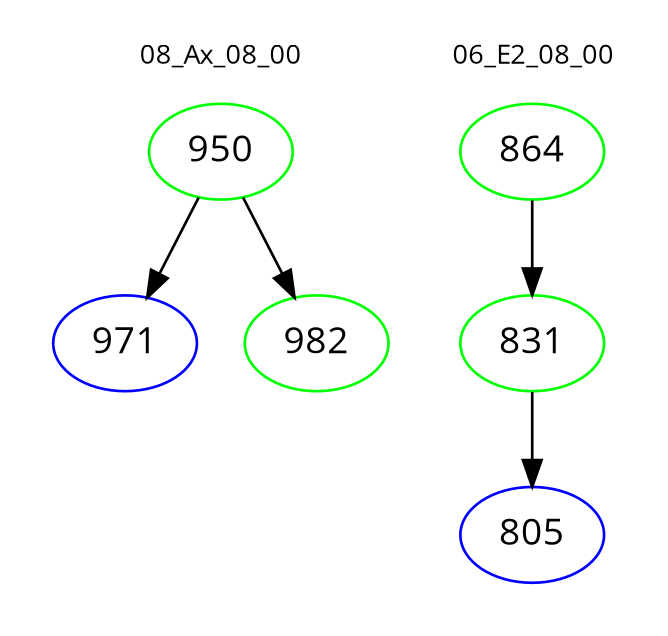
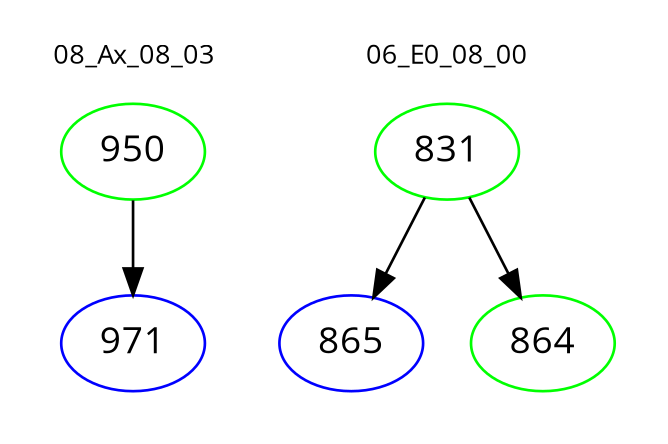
(221, 57) -> (134, 57)
(534, 57) -> (447, 57)
(532, 234) -> (489, 236)
(317, 343) -> none
(532, 535) -> (351, 343)
